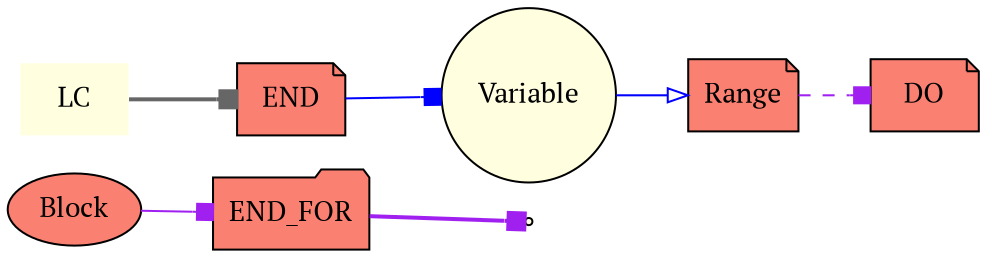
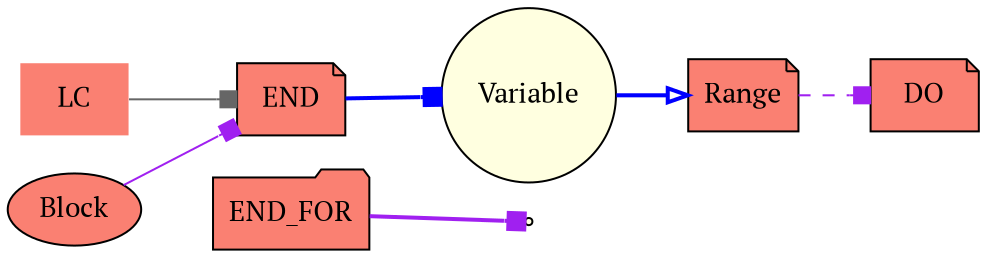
(642, 95) -> (642, 95)
(383, 98) -> (383, 98)
(74, 99) -> (74, 99)
(173, 99) -> (173, 99)
(167, 211) -> (171, 161)
